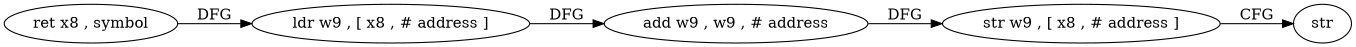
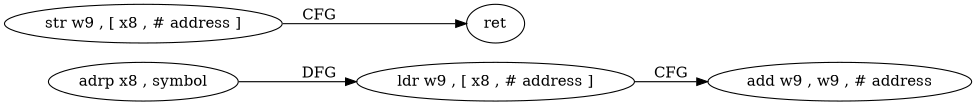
(567, 16) -> (671, 74)
(91, 24) -> (143, 82)
(900, 24) -> none
(1322, 24) -> (496, 24)
